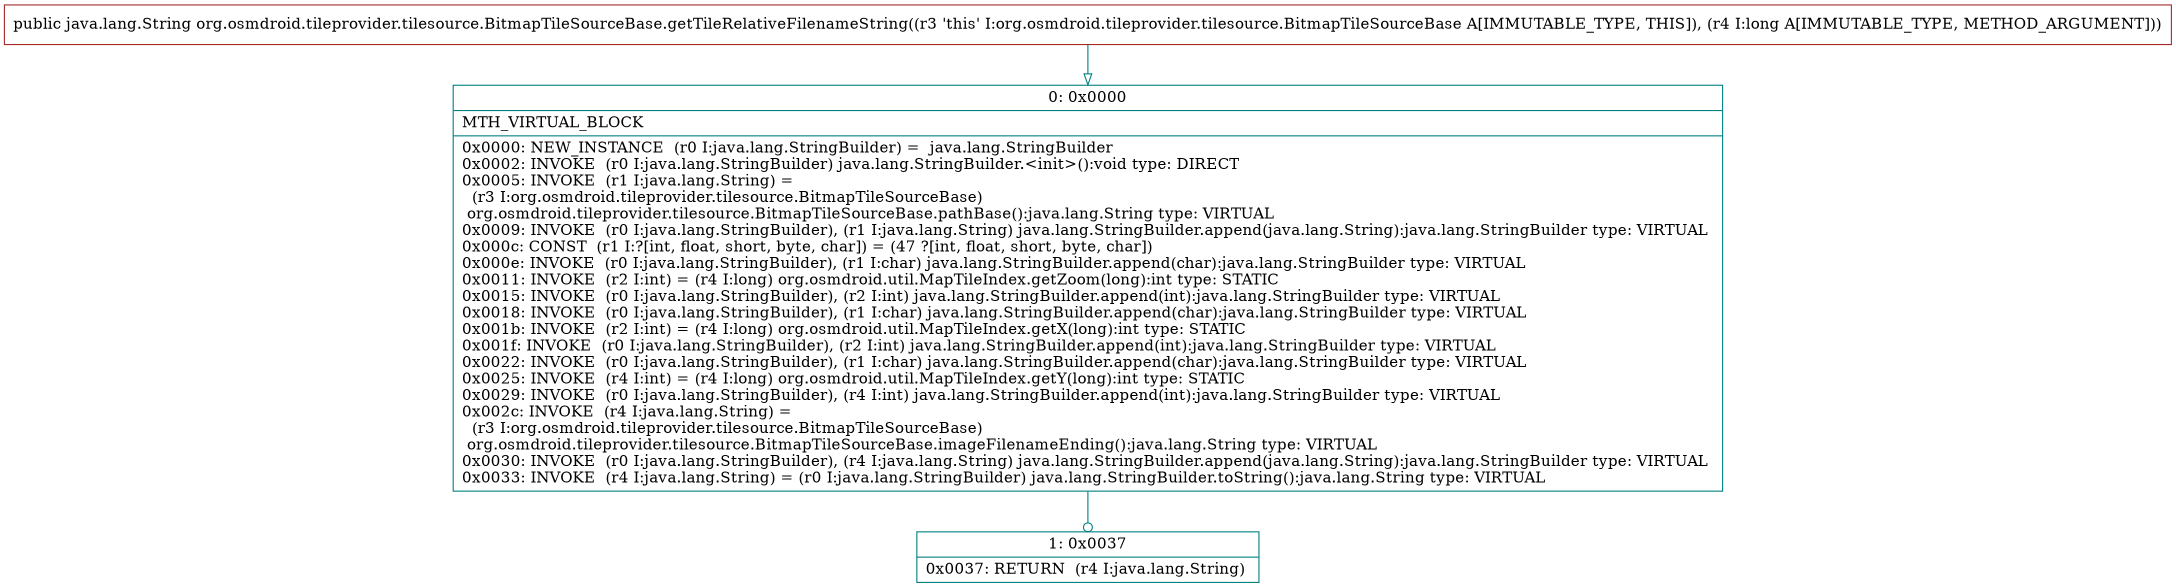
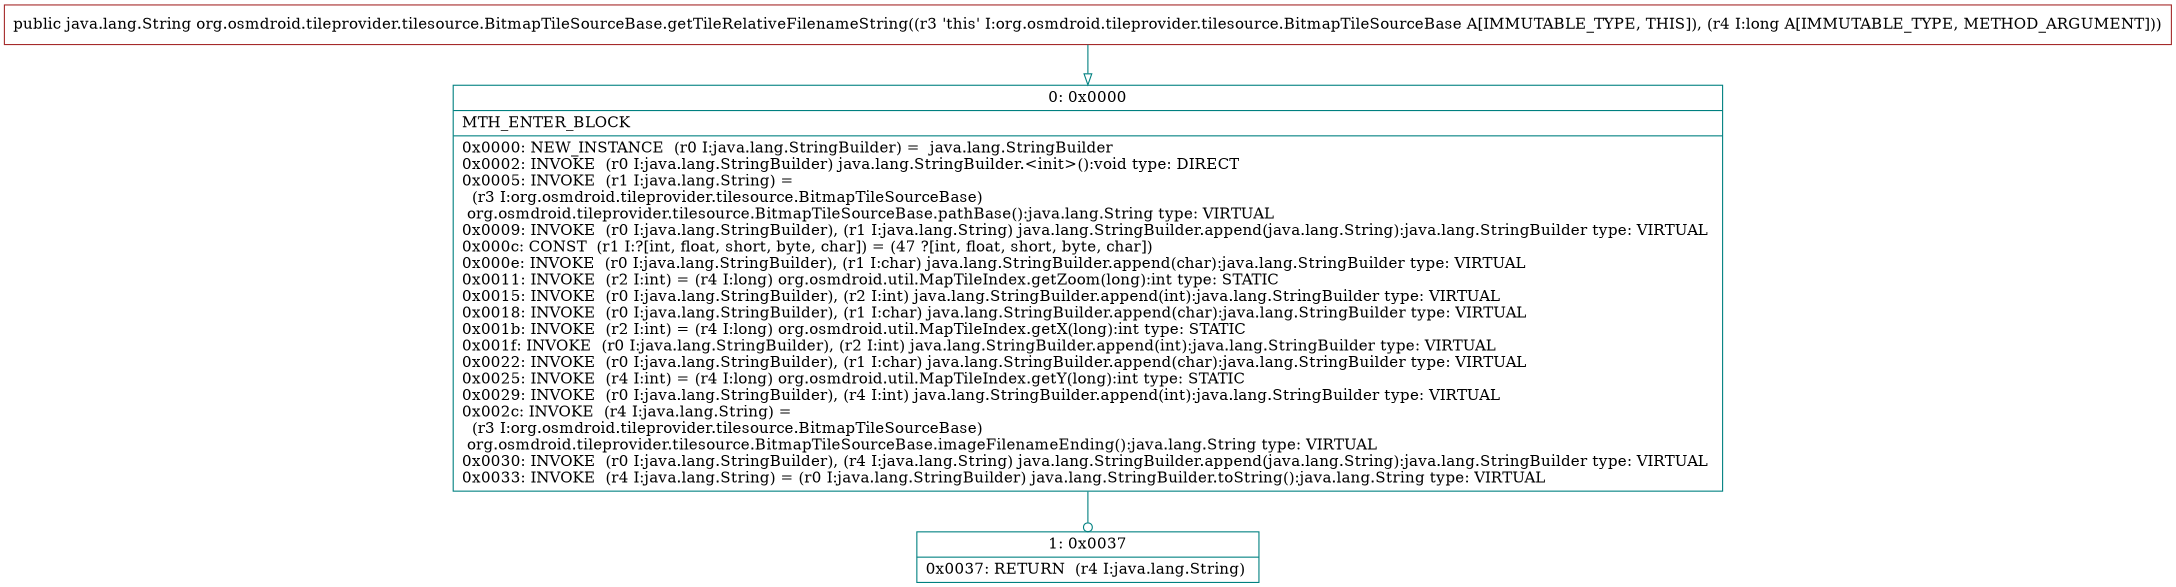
(553, 123) -> (547, 123)
